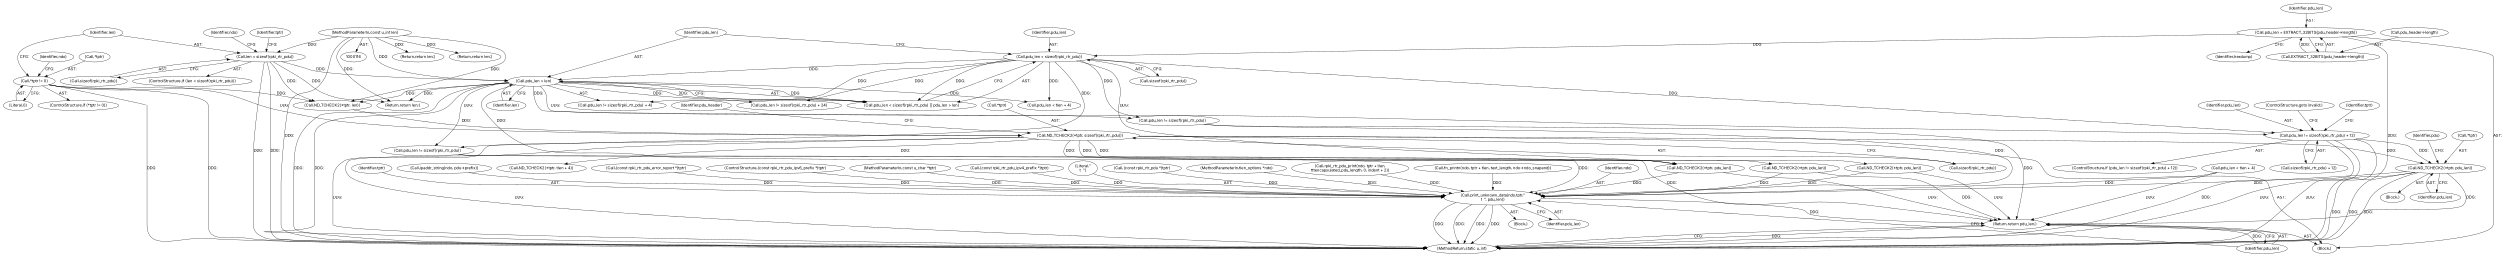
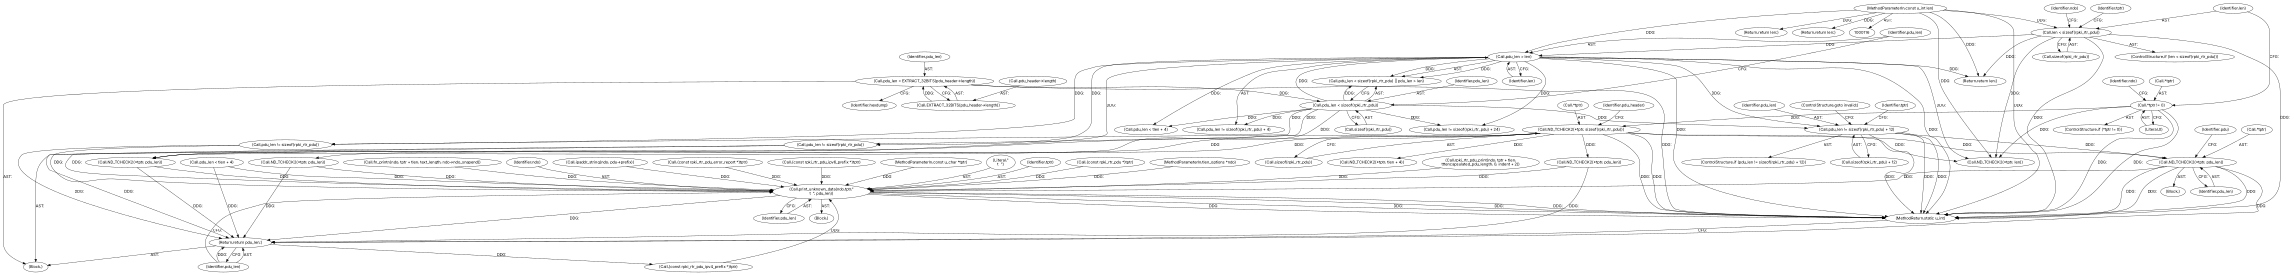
(692, 93) -> none
(552, 130) -> (1793, 135)
(775, 168) -> (822, 162)
(1741, 236) -> (460, 254)
